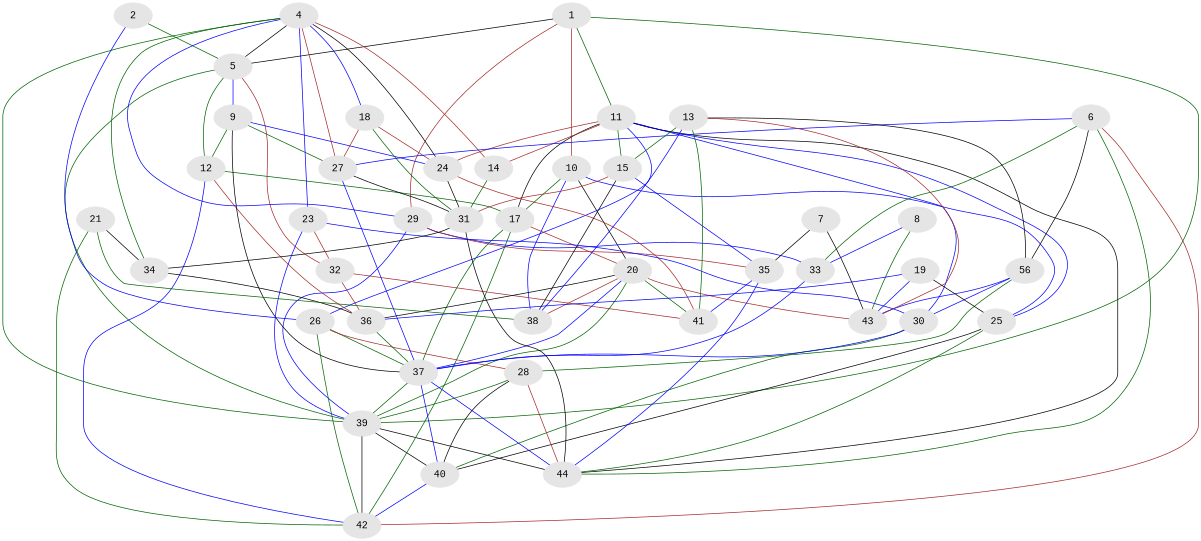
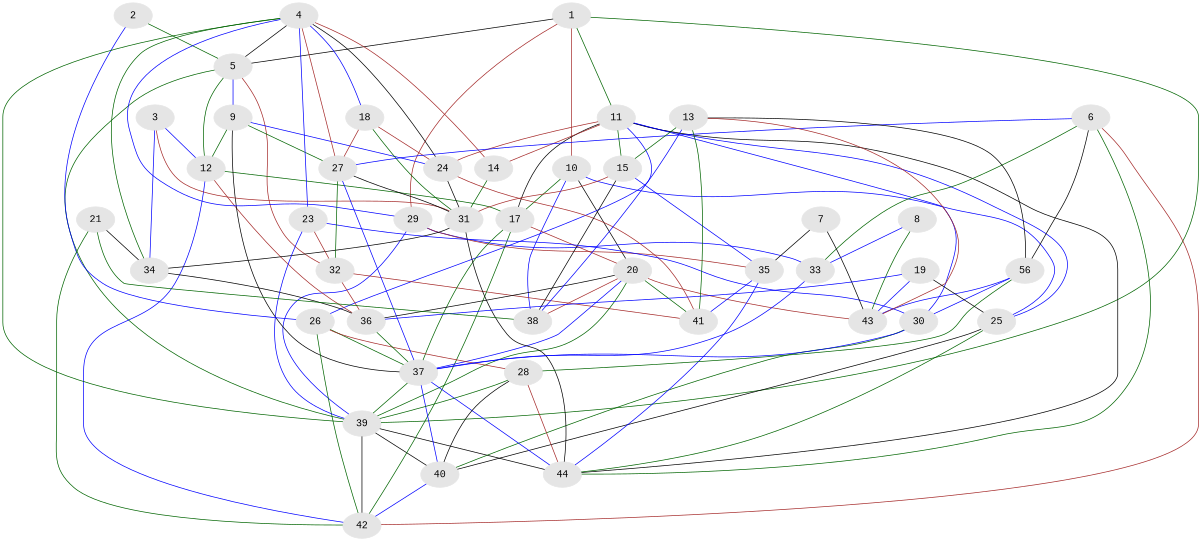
none -> (155, 118)
none -> (336, 220)
